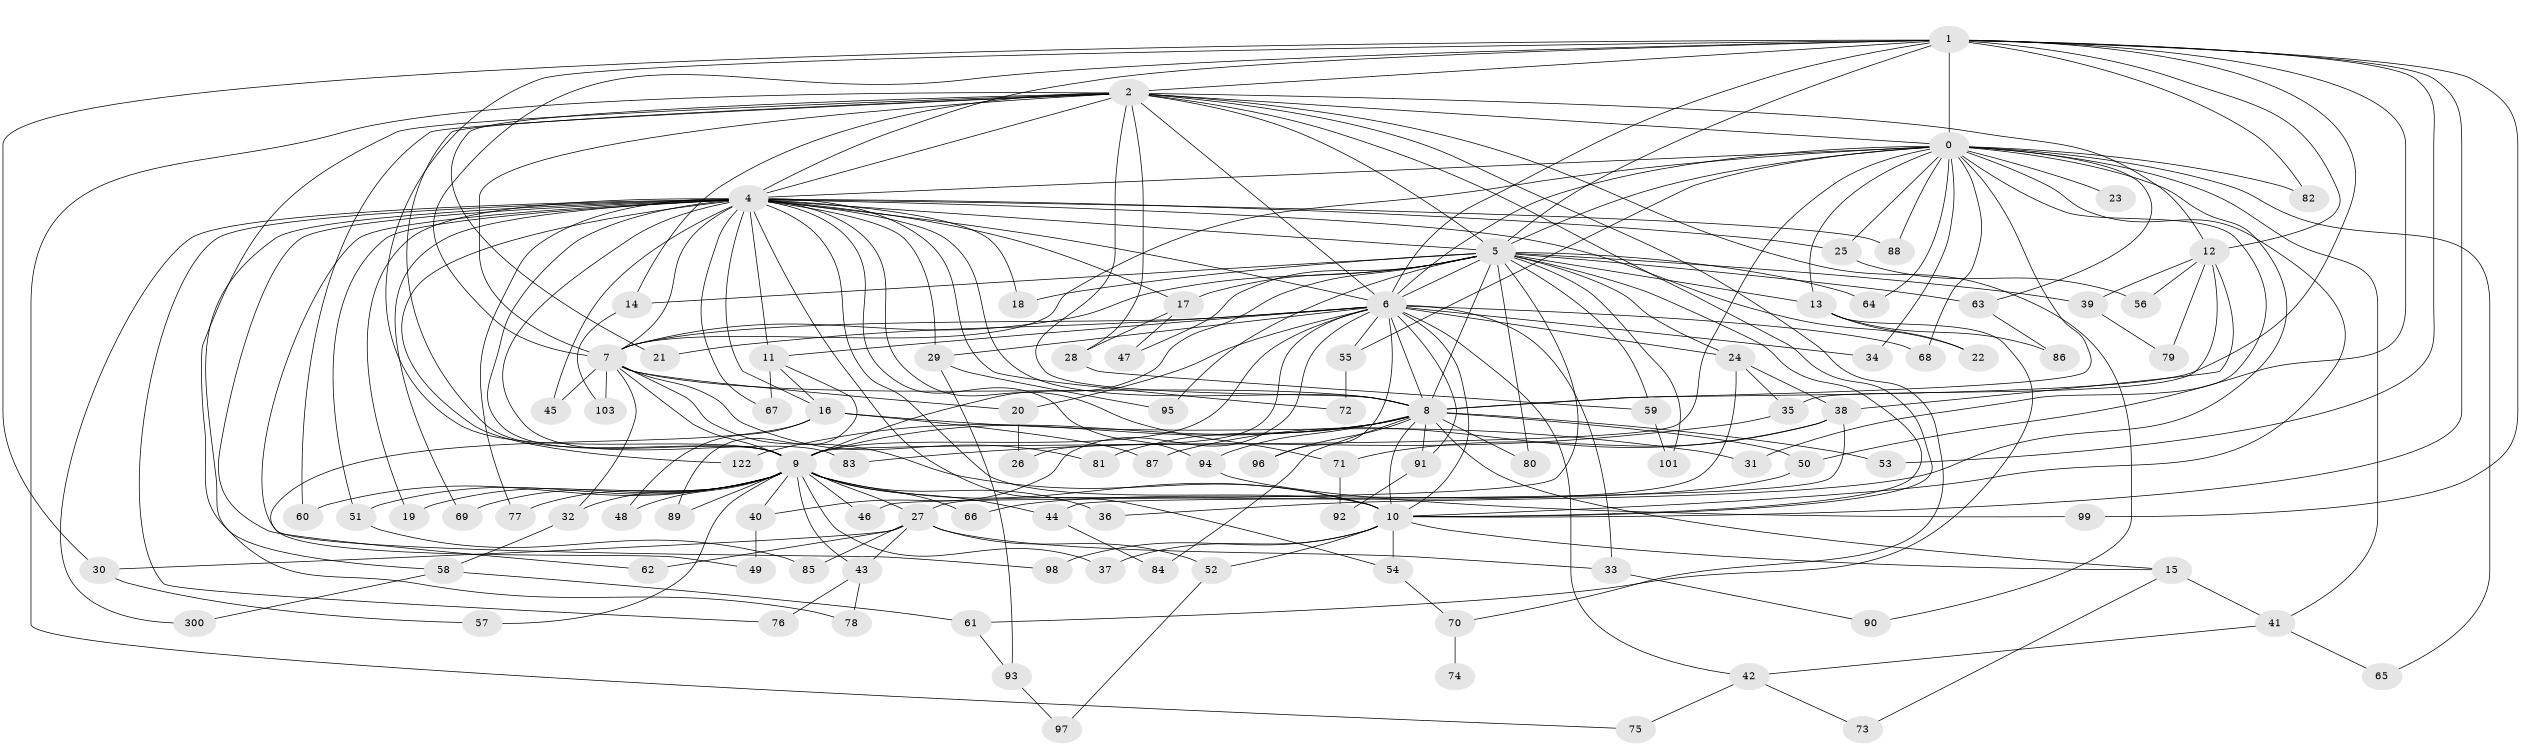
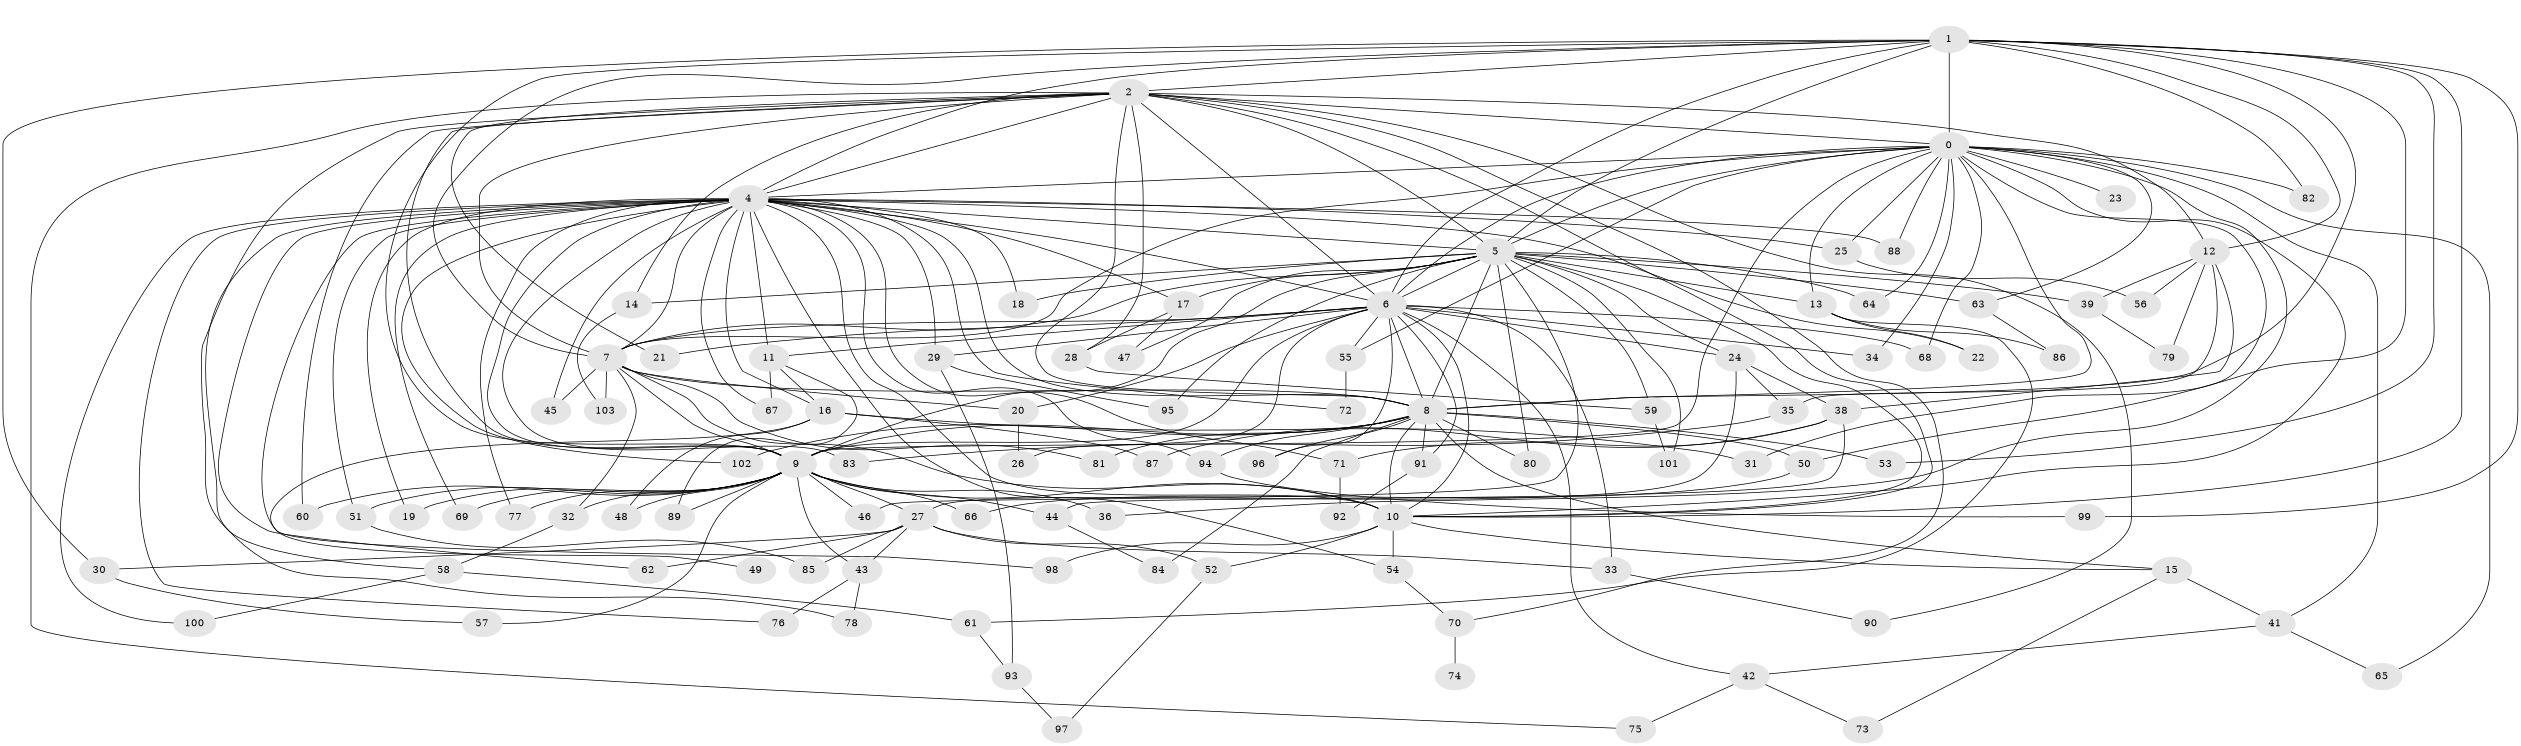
(742, 464) -> (742, 464)
(756, 517) -> none
(1106, 570) -> none
(195, 623) -> (195, 623)
